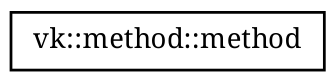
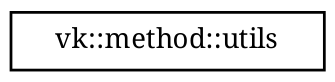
(168, 41) -> (168, 41)
